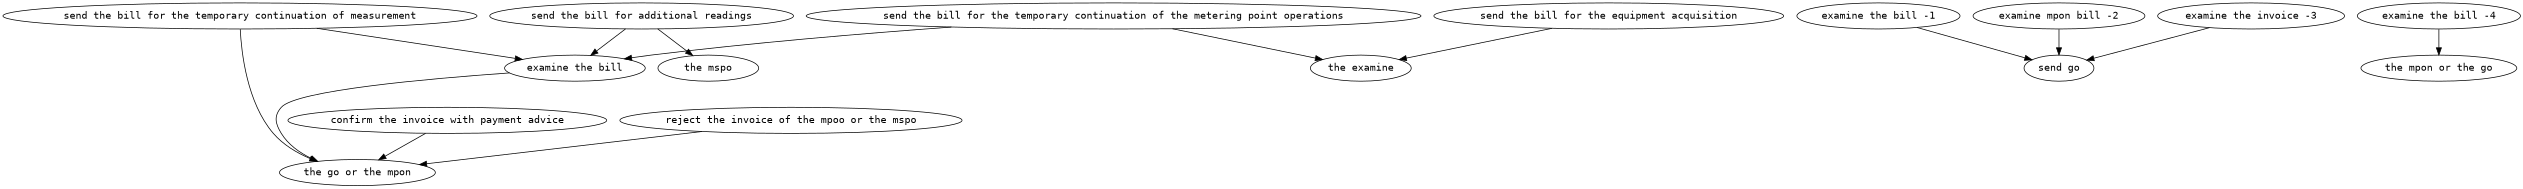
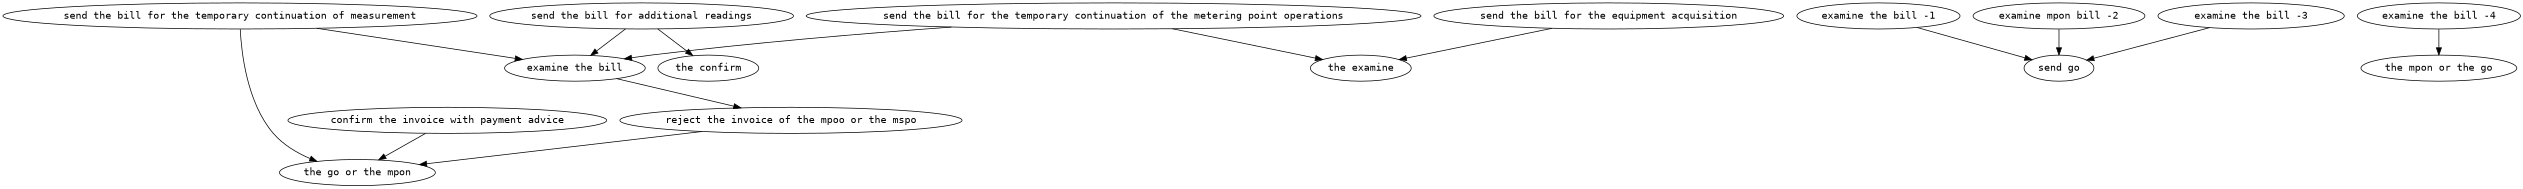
(2251, 16) -> (2251, 16)
(708, 68) -> (708, 68)
(360, 87) -> (675, 92)
